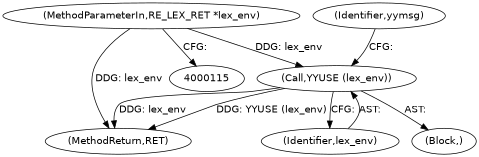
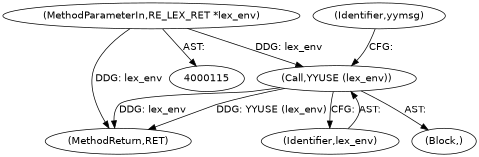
(197, 47) -> (196, 47)
